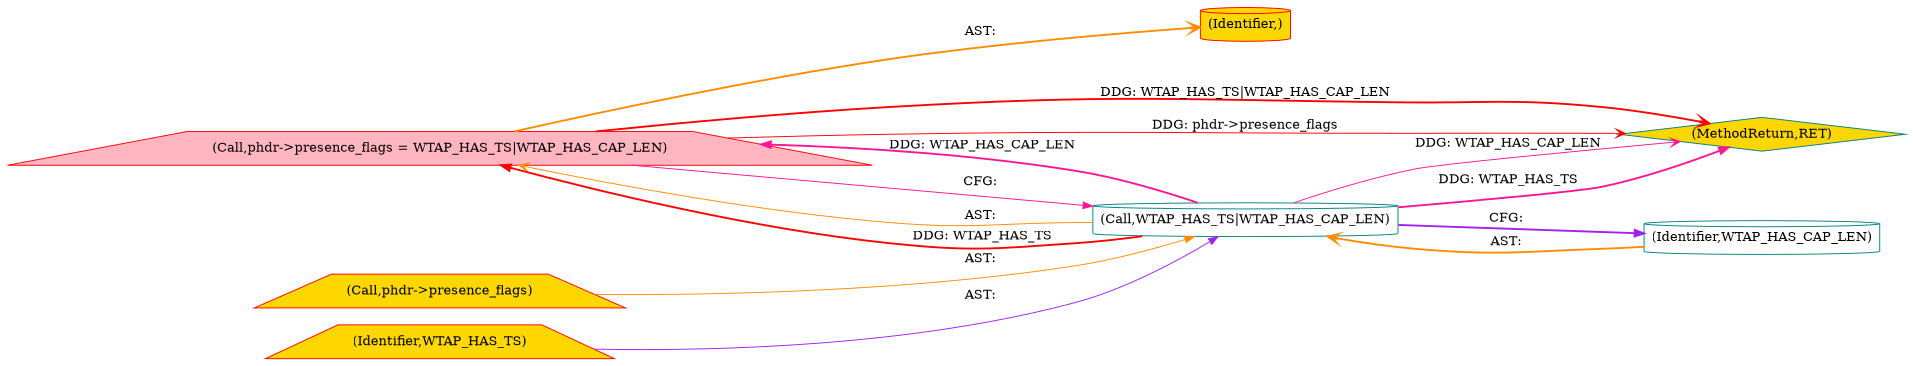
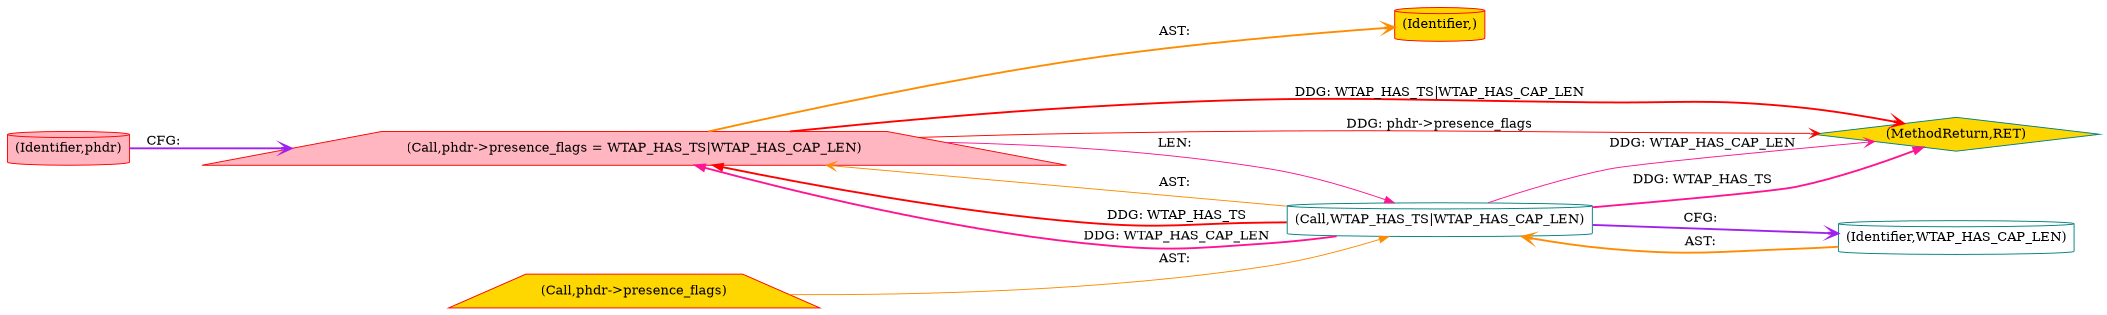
none -> (69, 148)
(983, 182) -> (1177, 143)
(1516, 229) -> (1711, 229)
(440, 342) -> none
